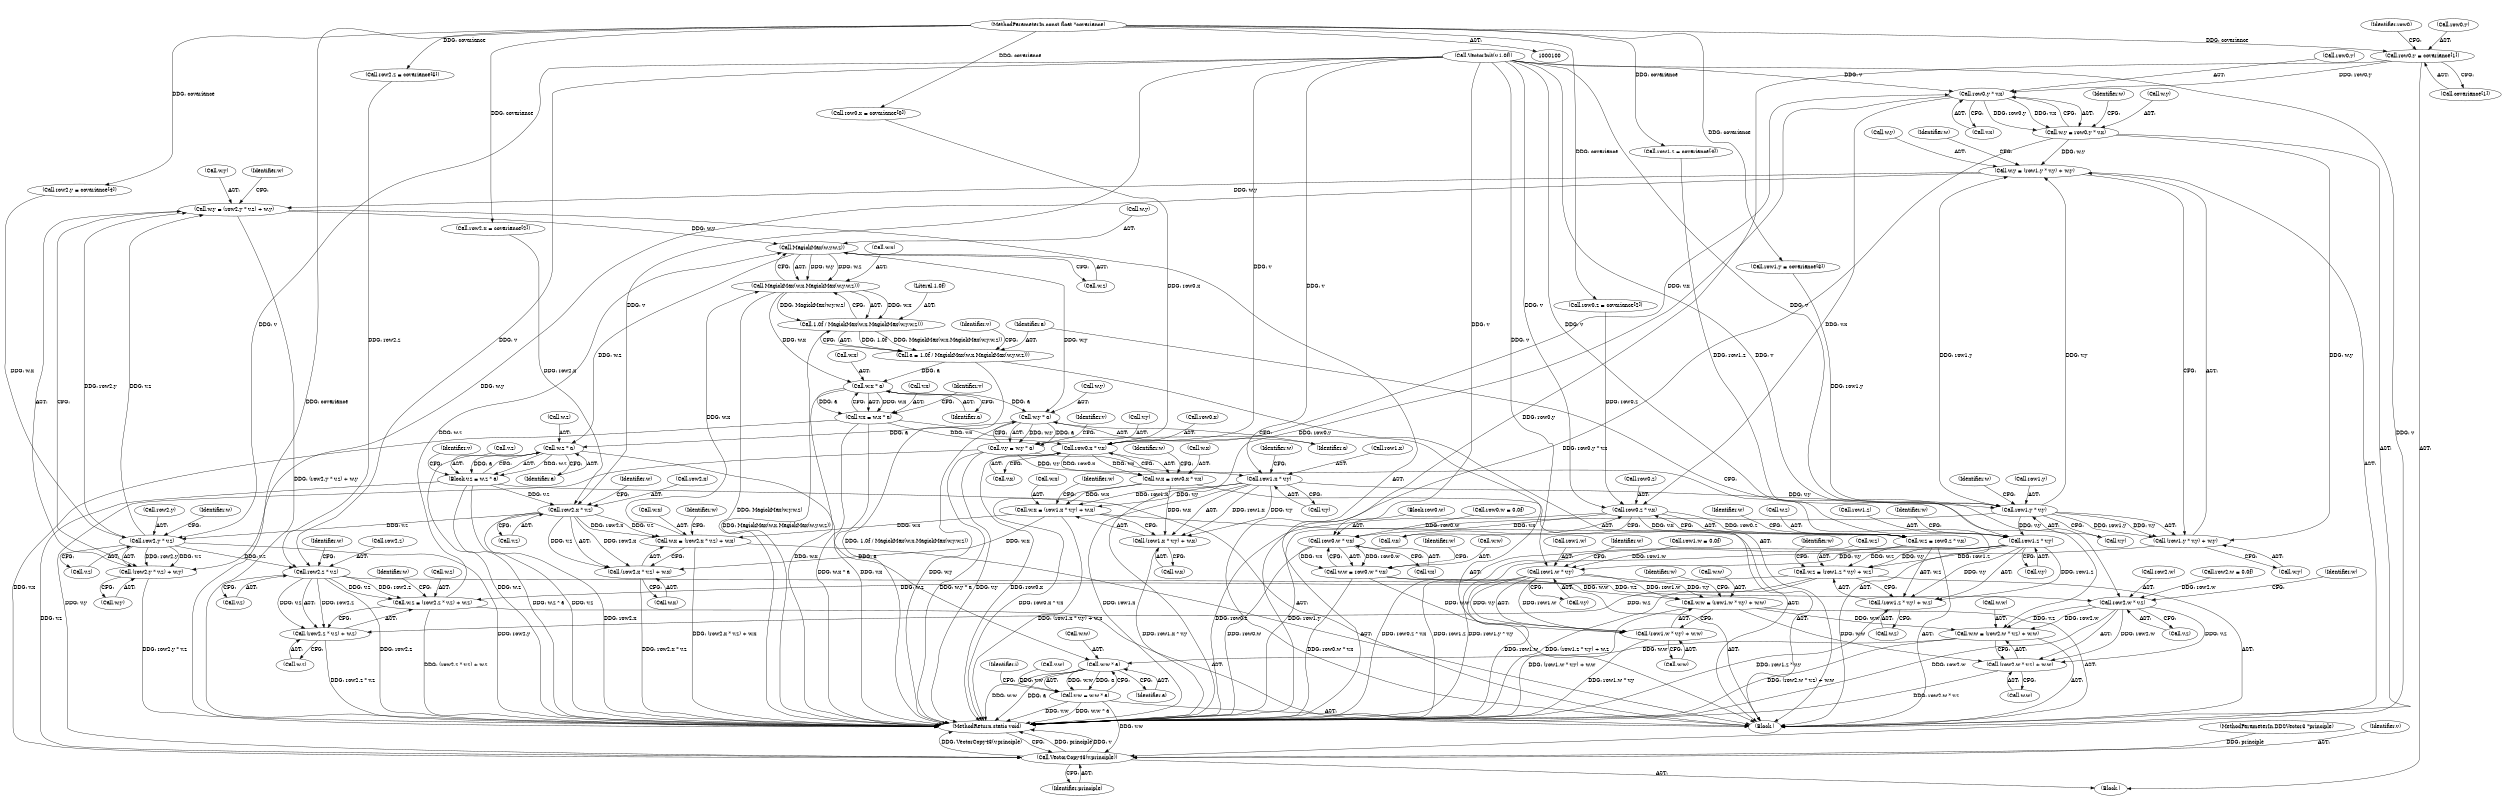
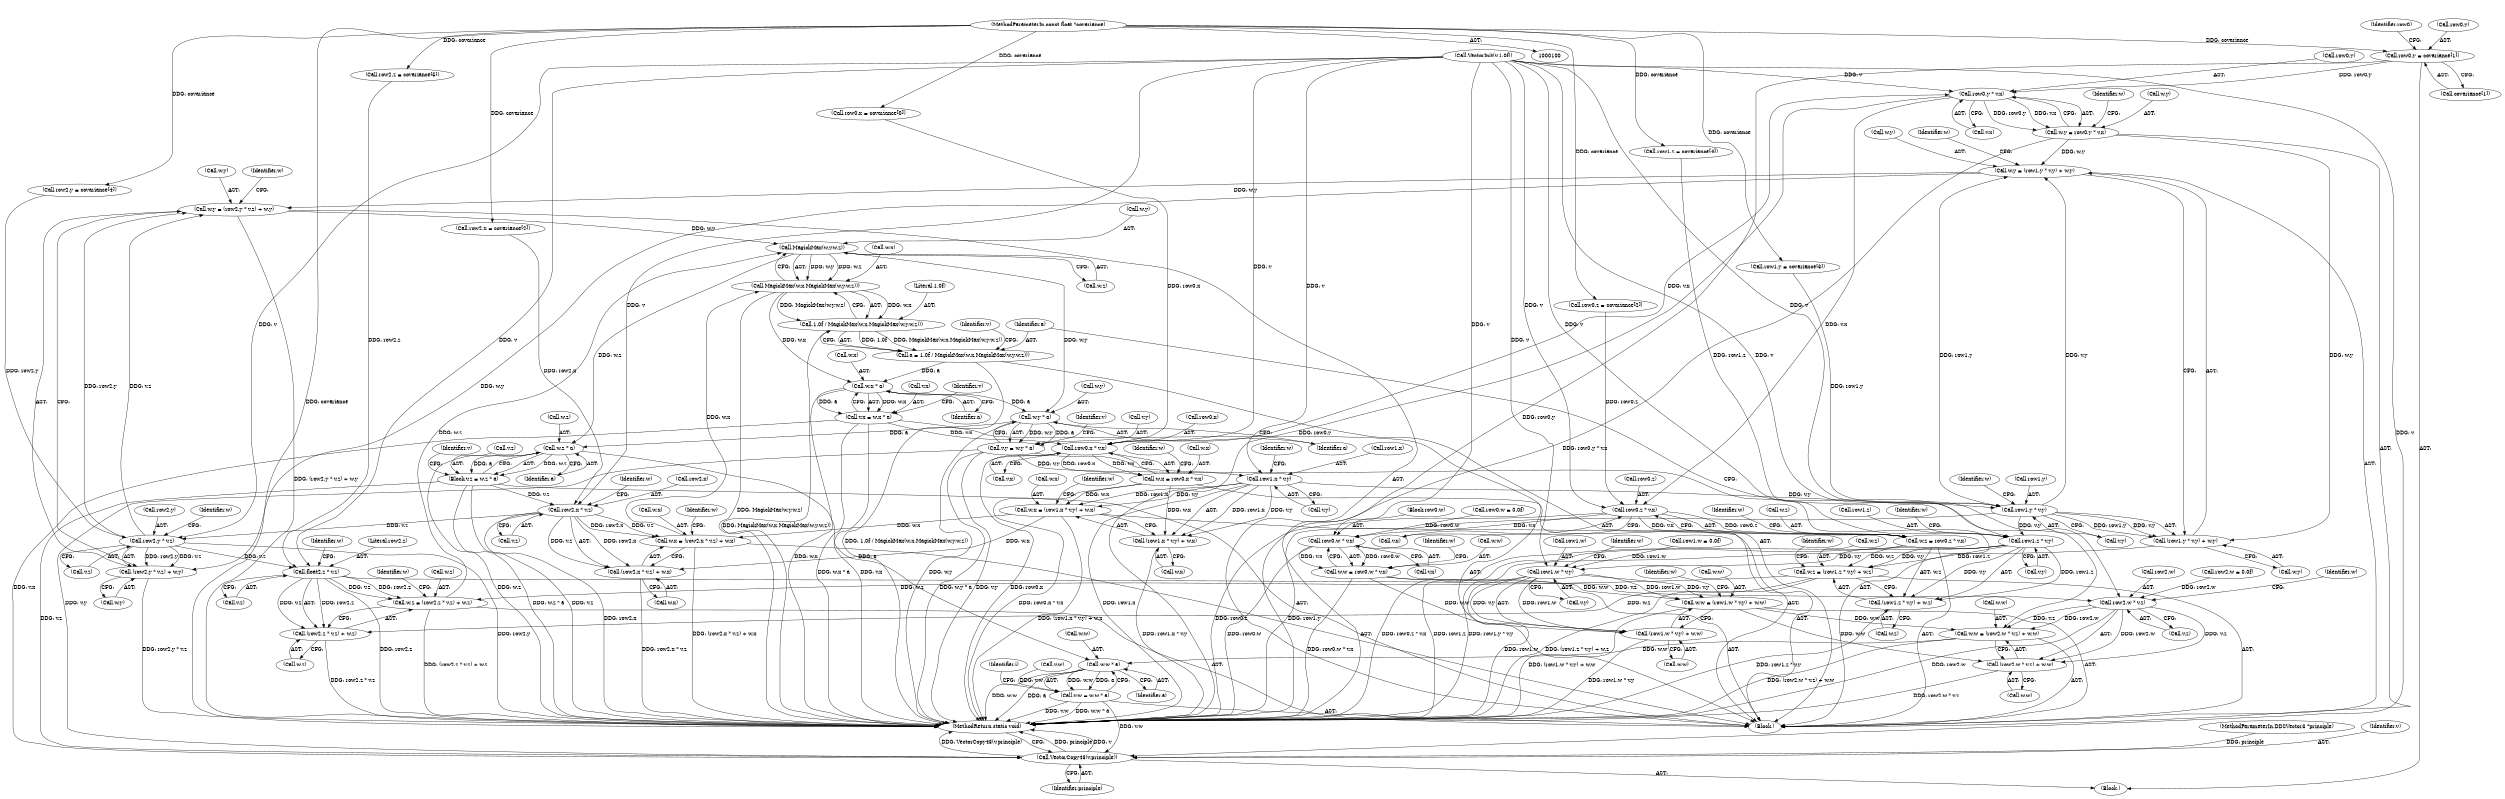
(22, 371) -> (22, 371)
(388, 541) -> (388, 541)
(316, 572) -> (316, 572)
